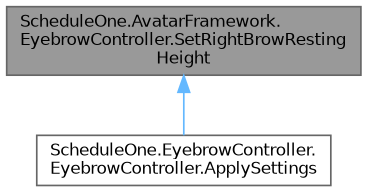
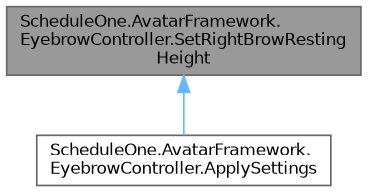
(184, 160) -> (184, 160)
